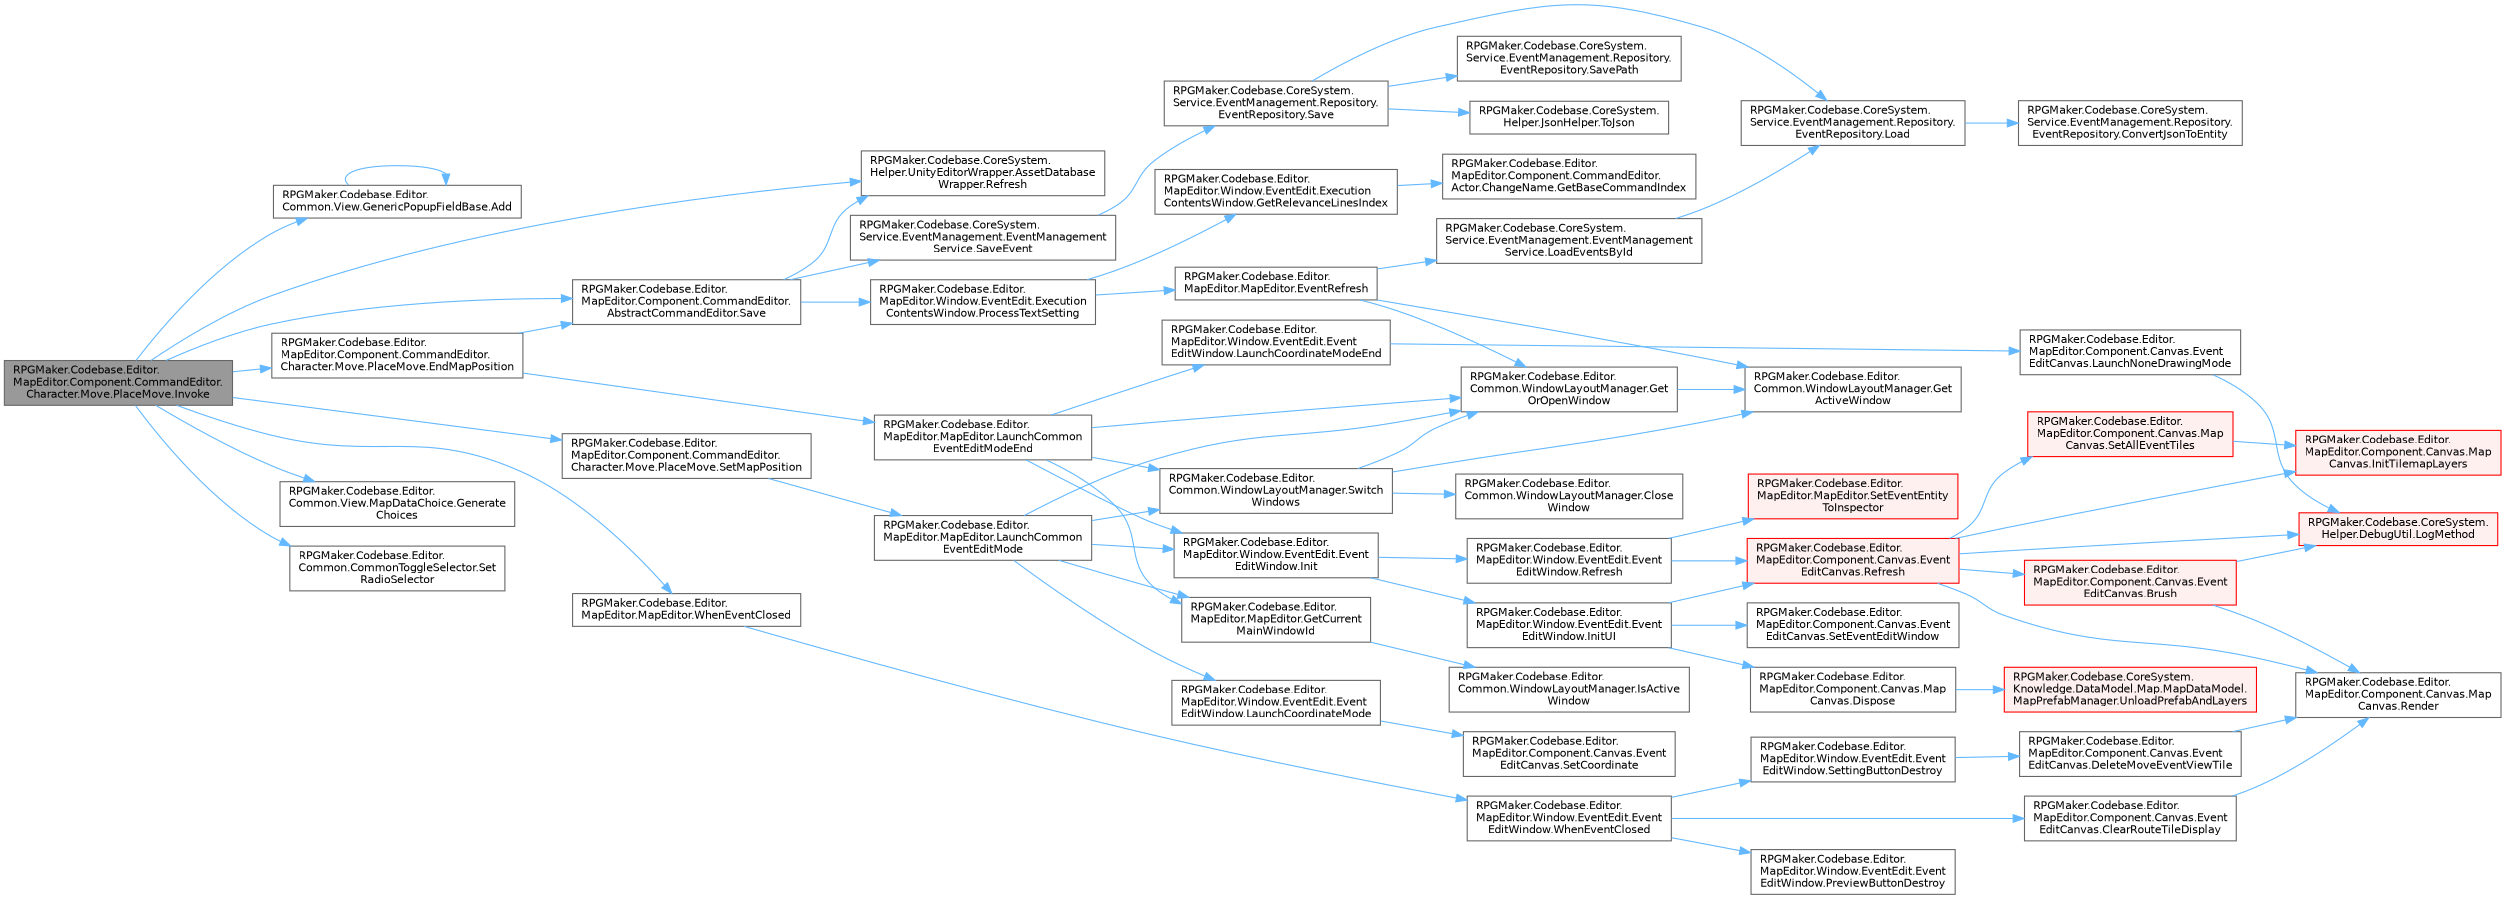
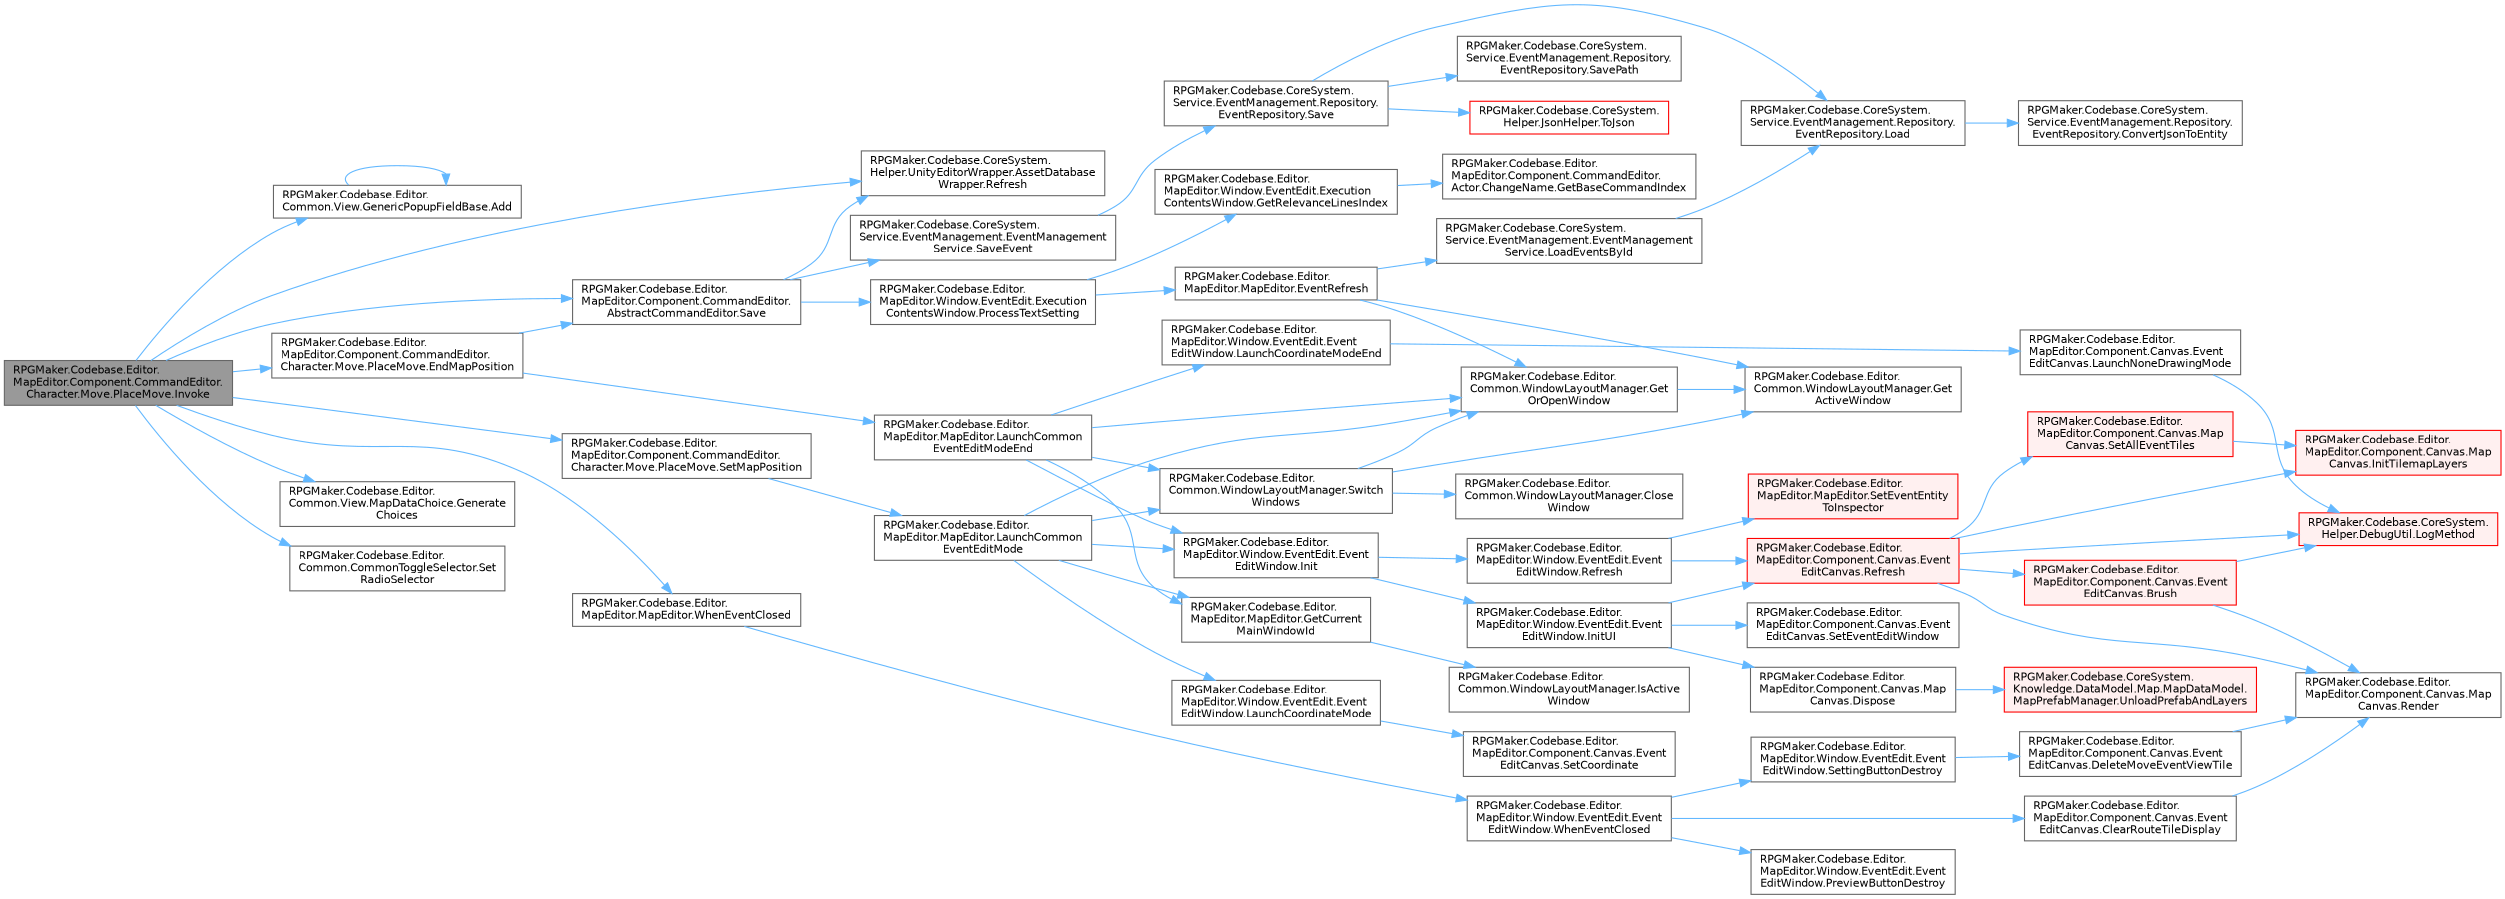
(1569, 118) -> (1569, 118)
